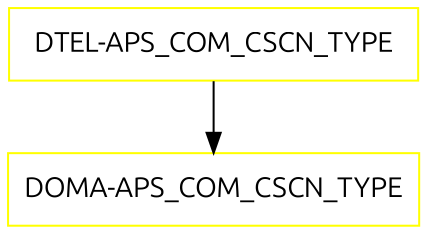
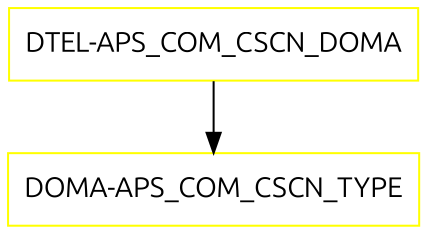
(214, 44) -> (214, 44)
